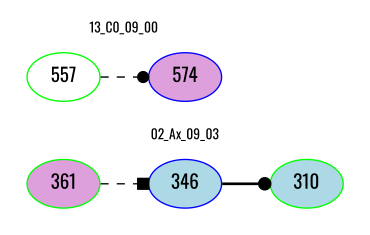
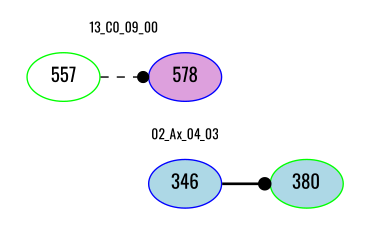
(185, 77) -> (185, 77)
(185, 136) -> (185, 136)
(64, 184) -> none
(307, 184) -> (307, 184)
